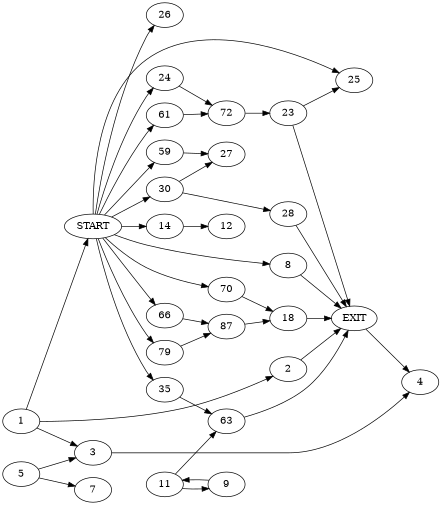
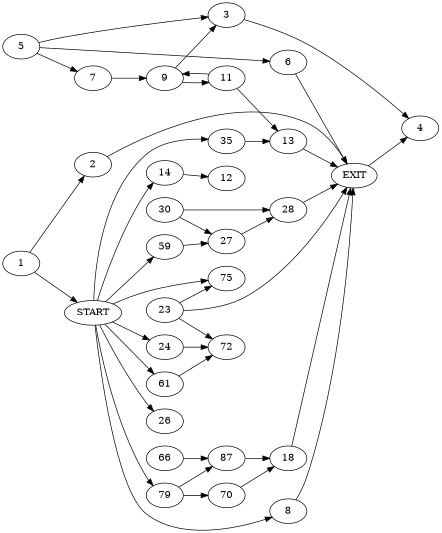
none -> (288, 62)
none -> (125, 78)
(354, 80) -> (227, 279)
(254, 113) -> (193, 327)
(128, 209) -> none
none -> (254, 227)
(127, 269) -> none
(150, 269) -> (192, 495)
(227, 421) -> (288, 141)
(54, 436) -> (193, 49)
